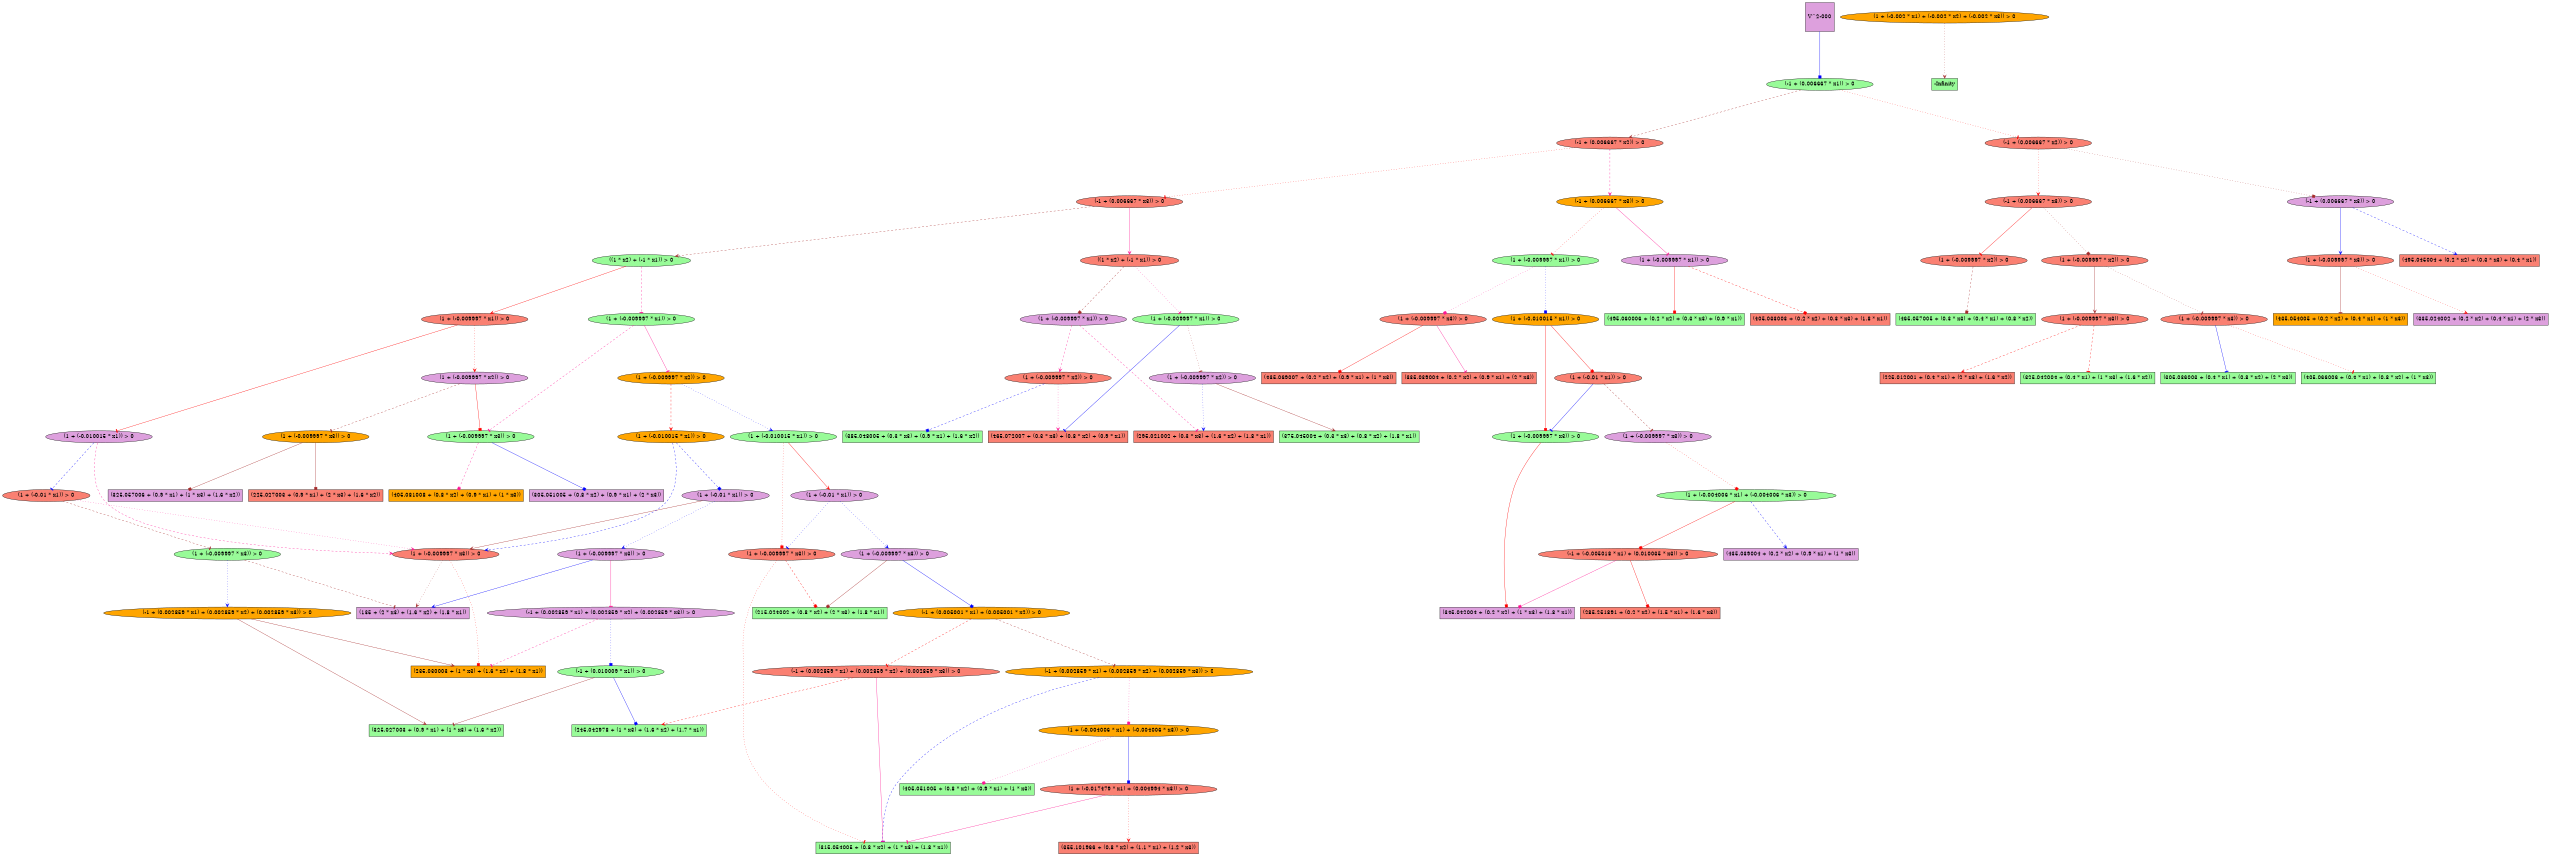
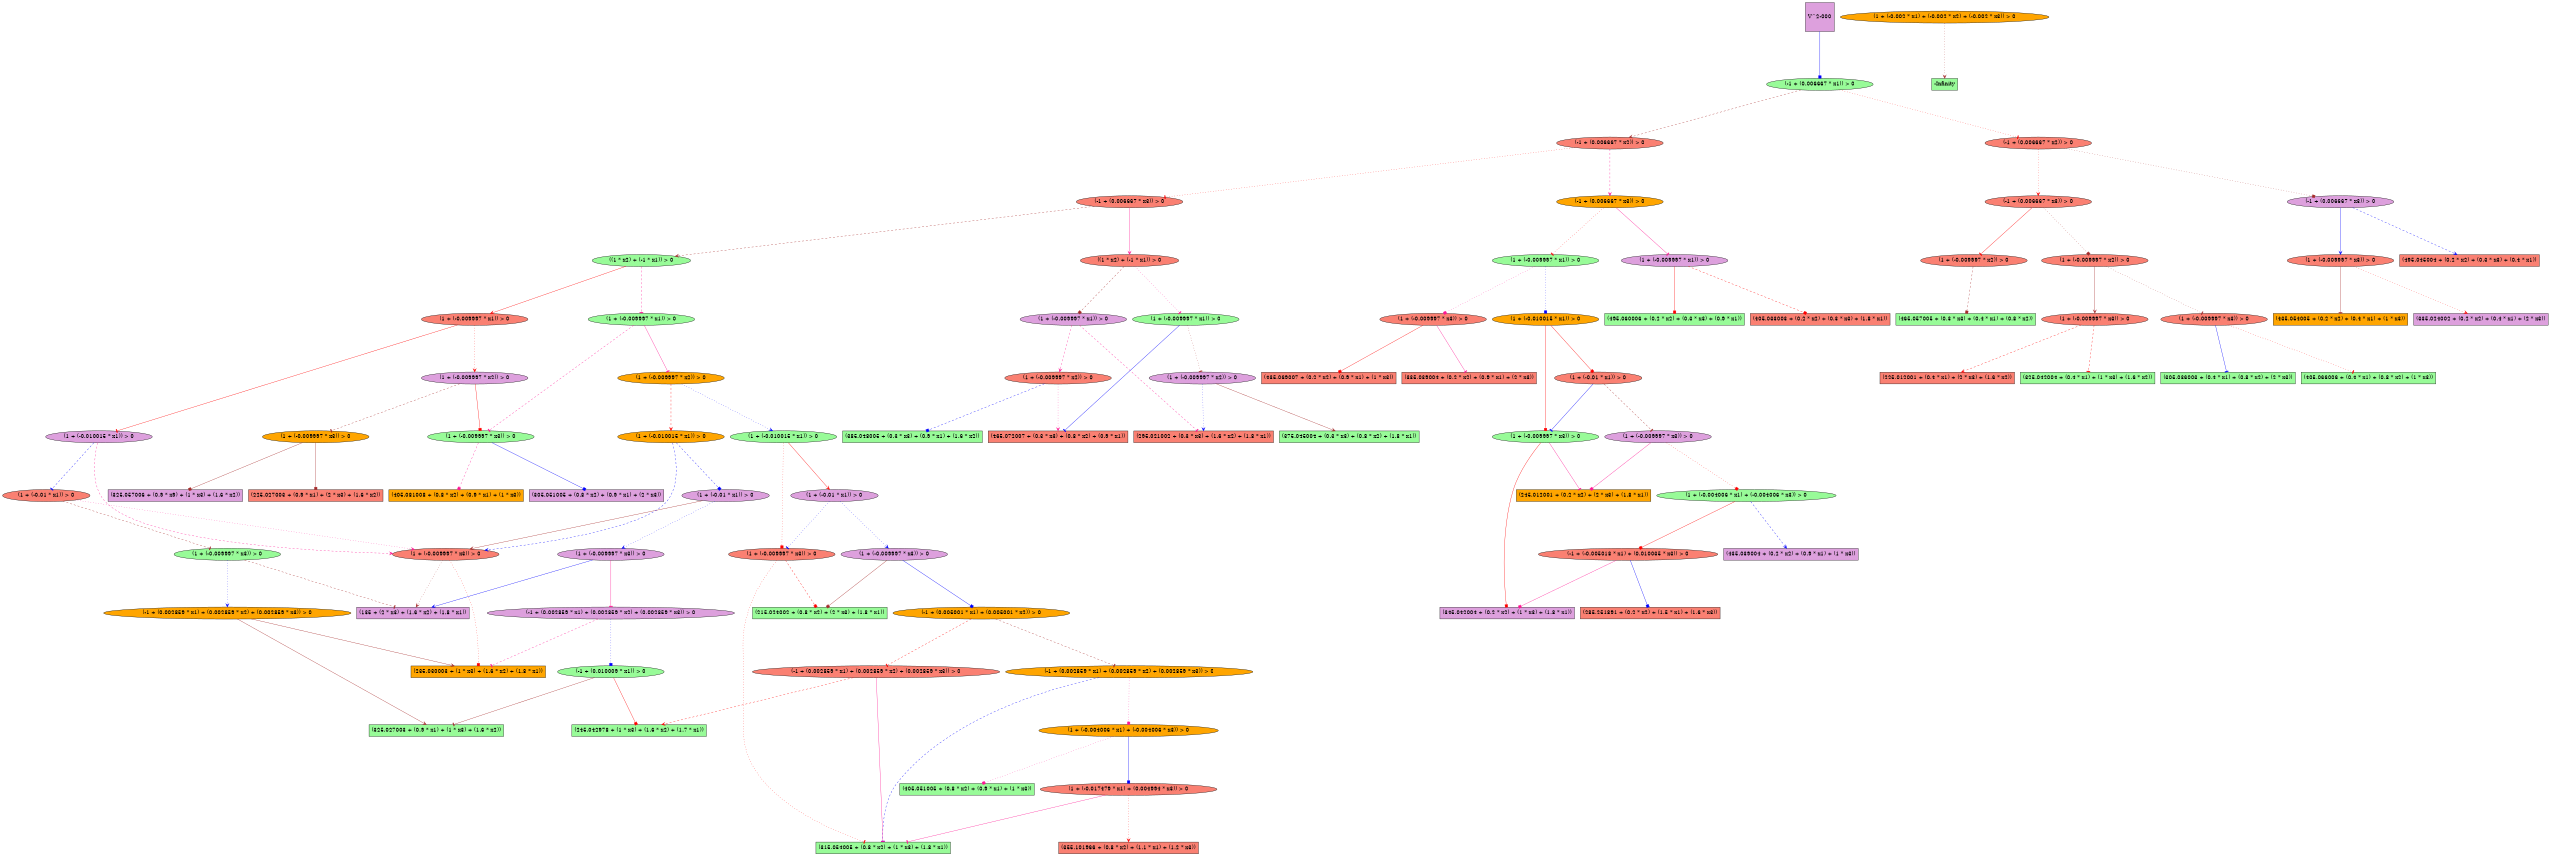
(175, 496) -> (175, 496)
none -> (1584, 496)
(1639, 582) -> (1639, 582)
(624, 700) -> (624, 700)
